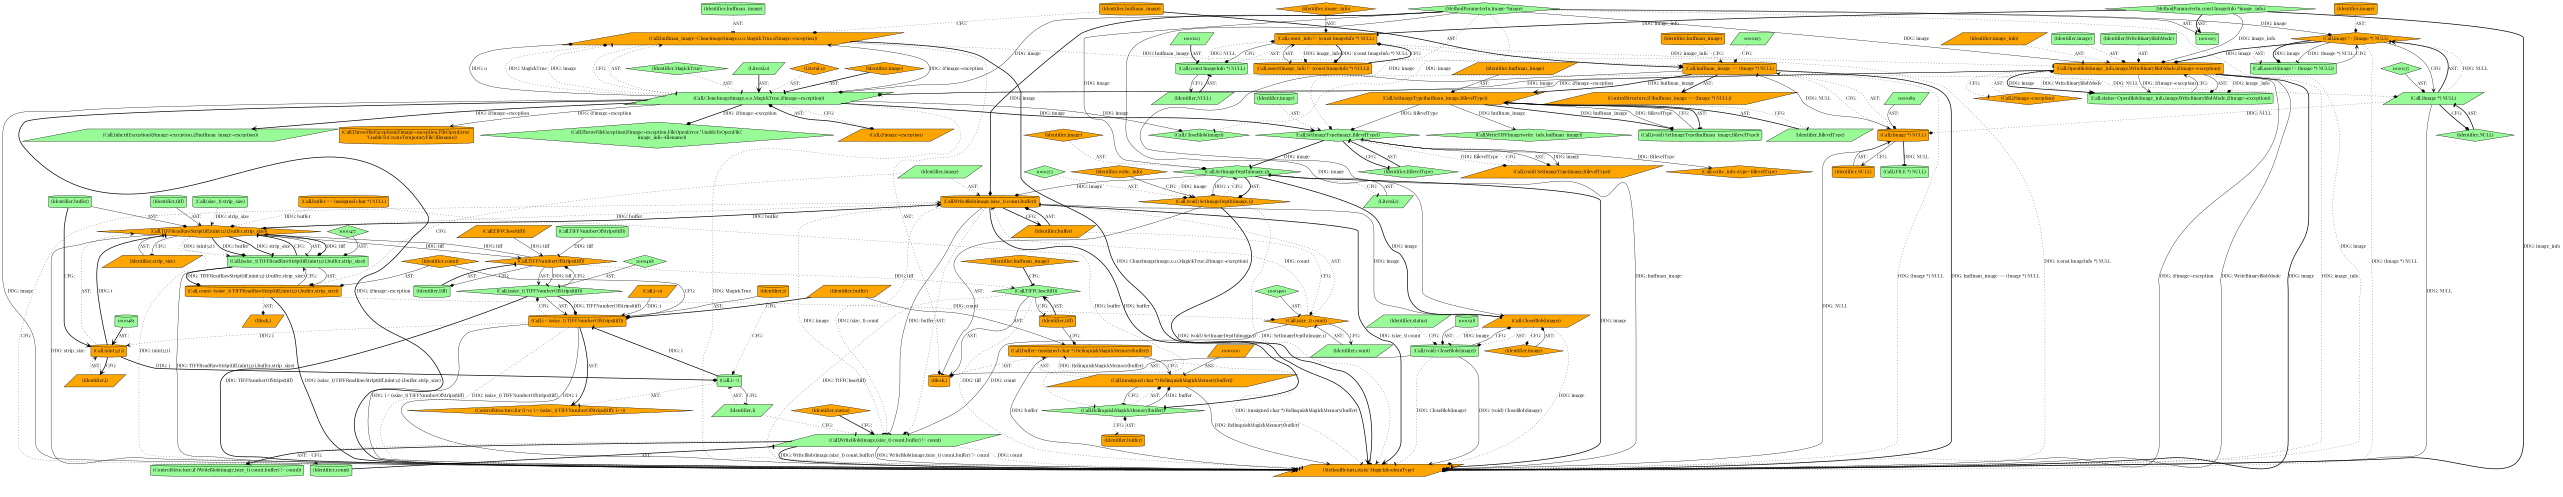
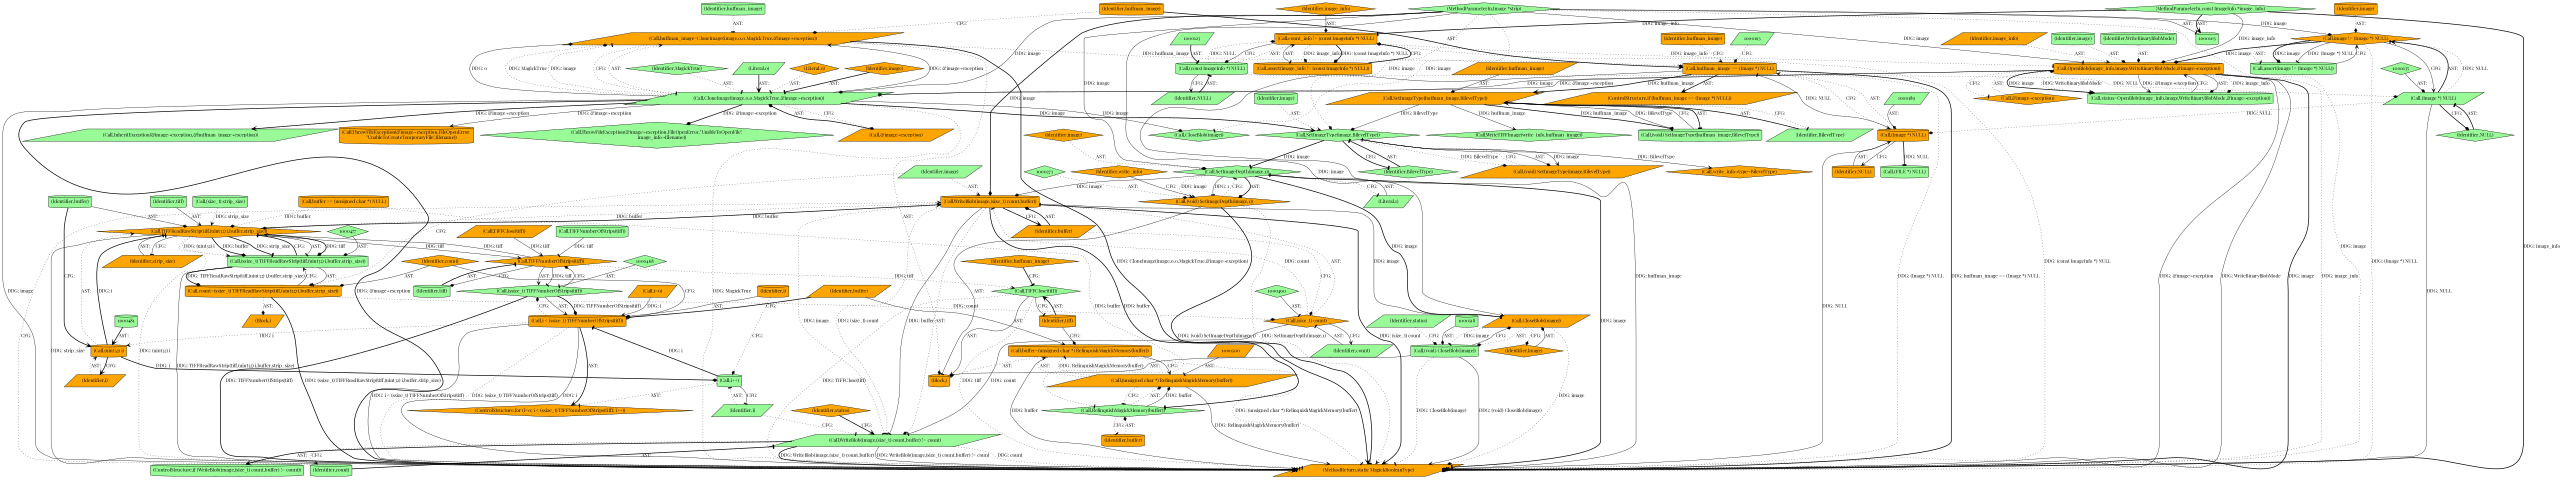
(1484, 9) -> (1484, 9)
(1128, 393) -> (1128, 393)
